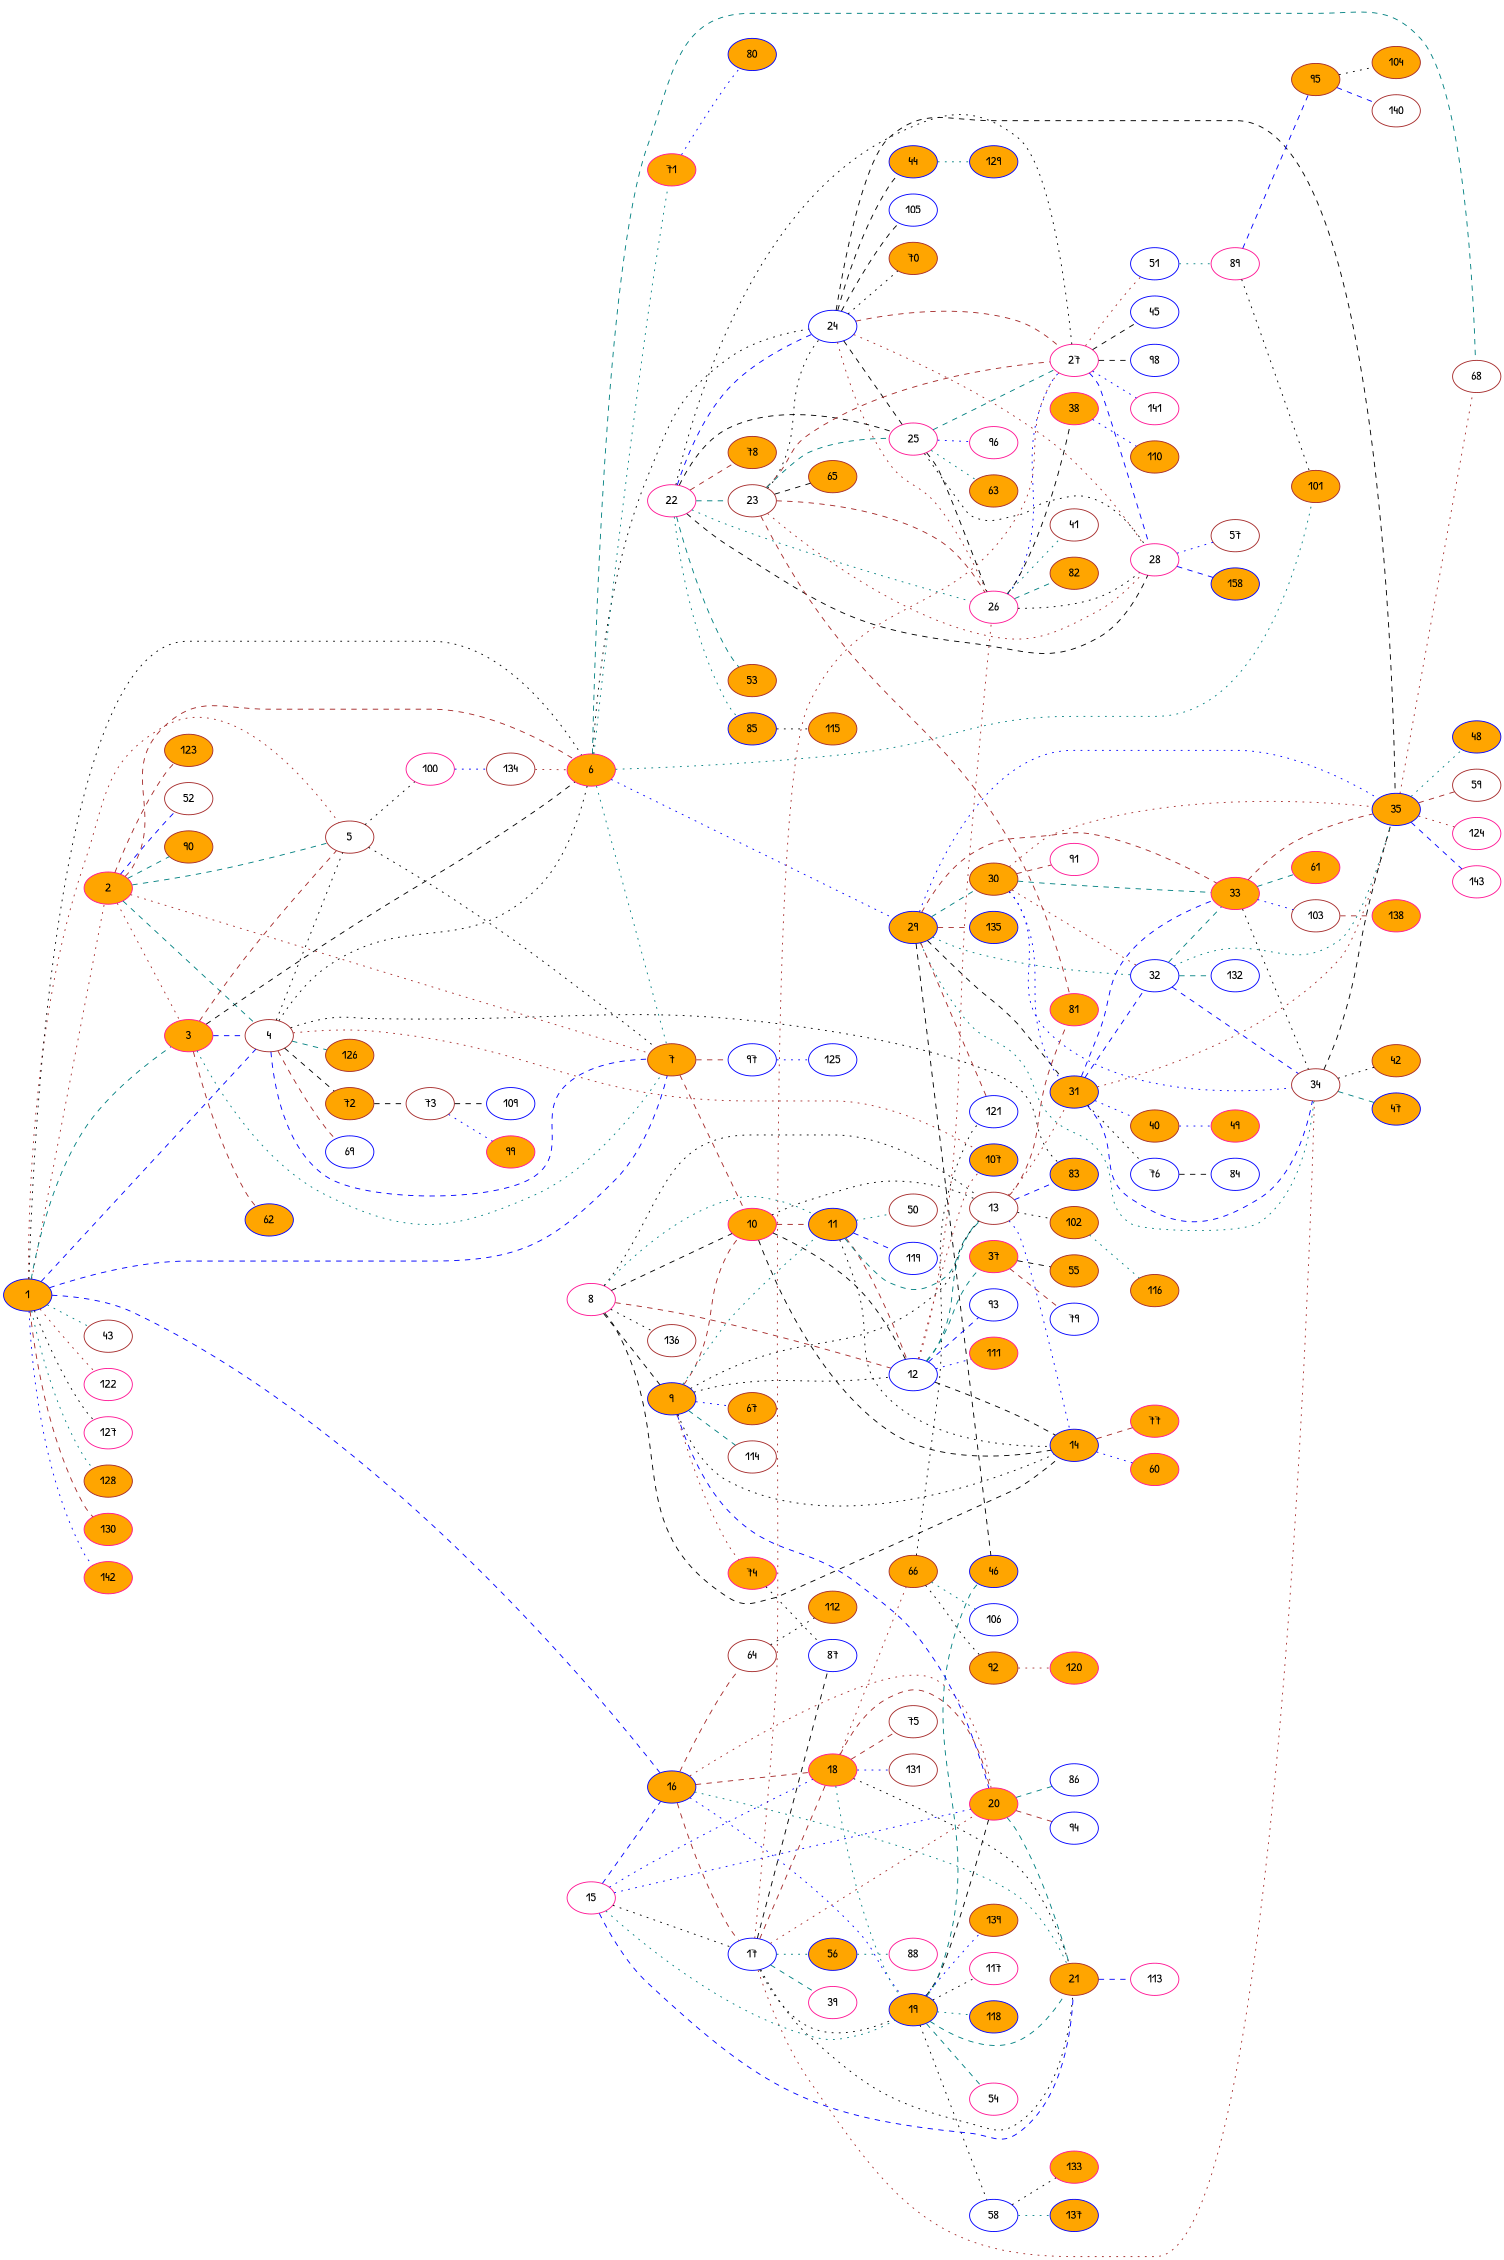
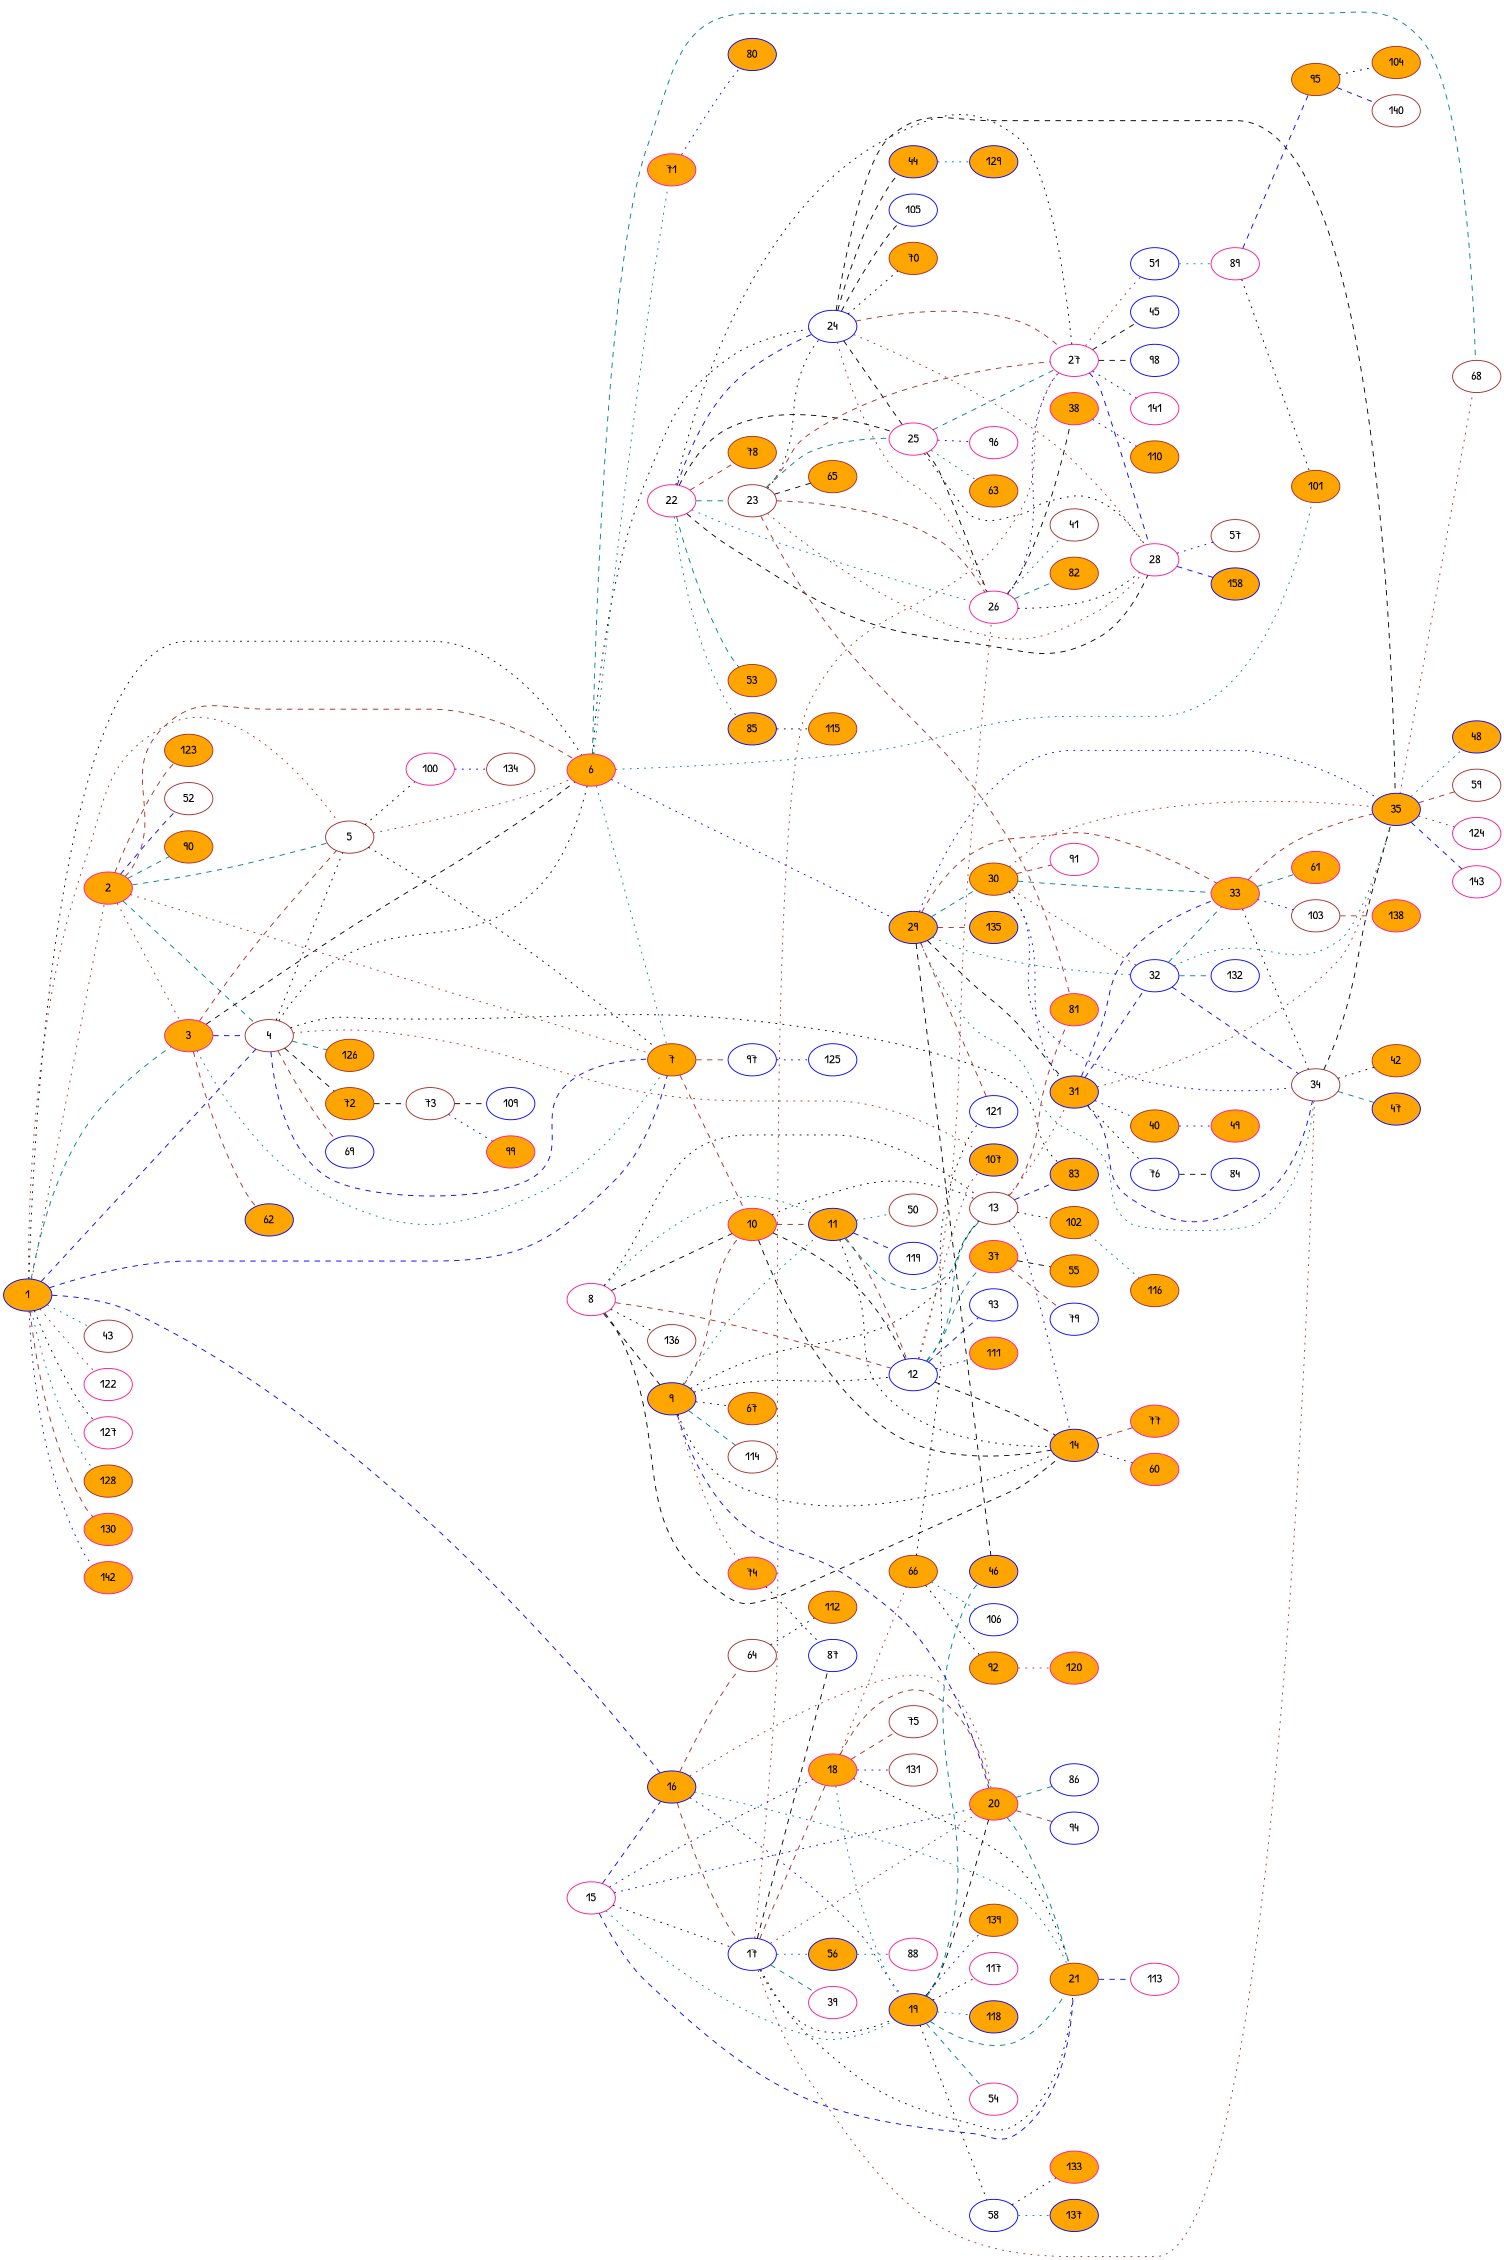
(551, 770) -> (474, 811)
(752, 1779) -> none
